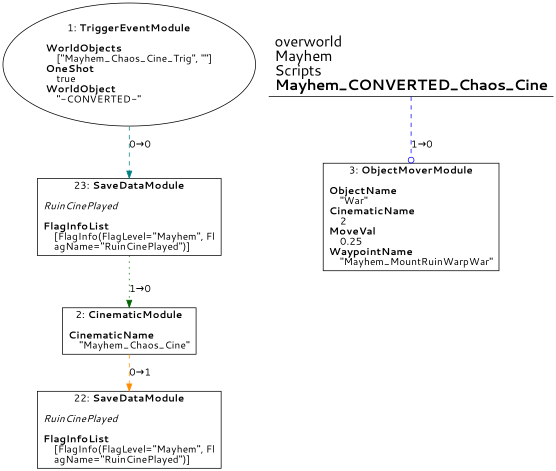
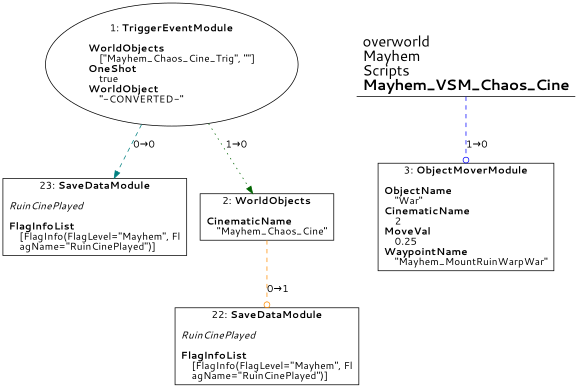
(411, 86) -> (466, 86)
(129, 278) -> (229, 155)
(135, 315) -> (273, 201)
(129, 369) -> (267, 271)
